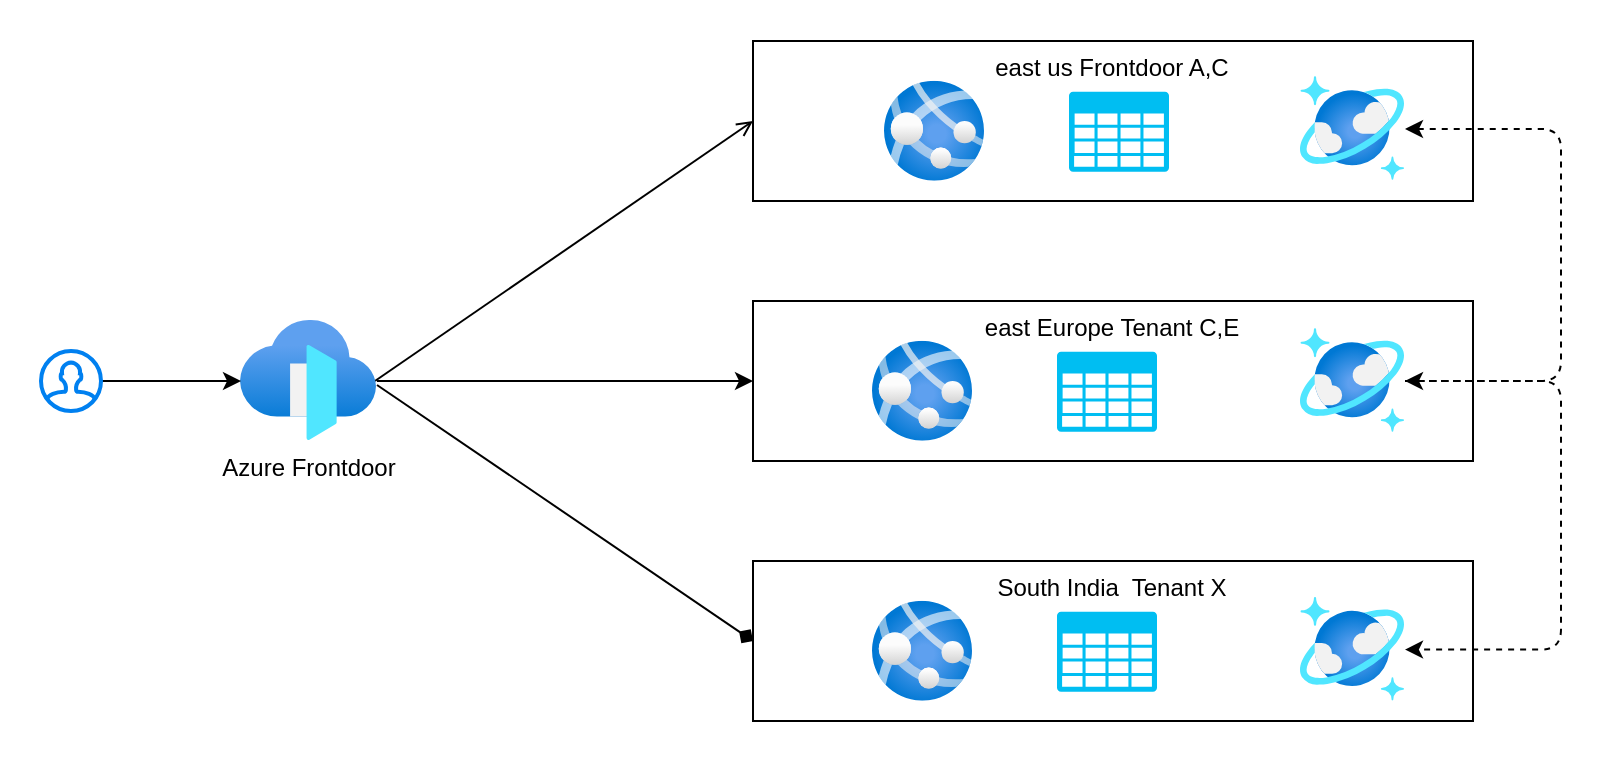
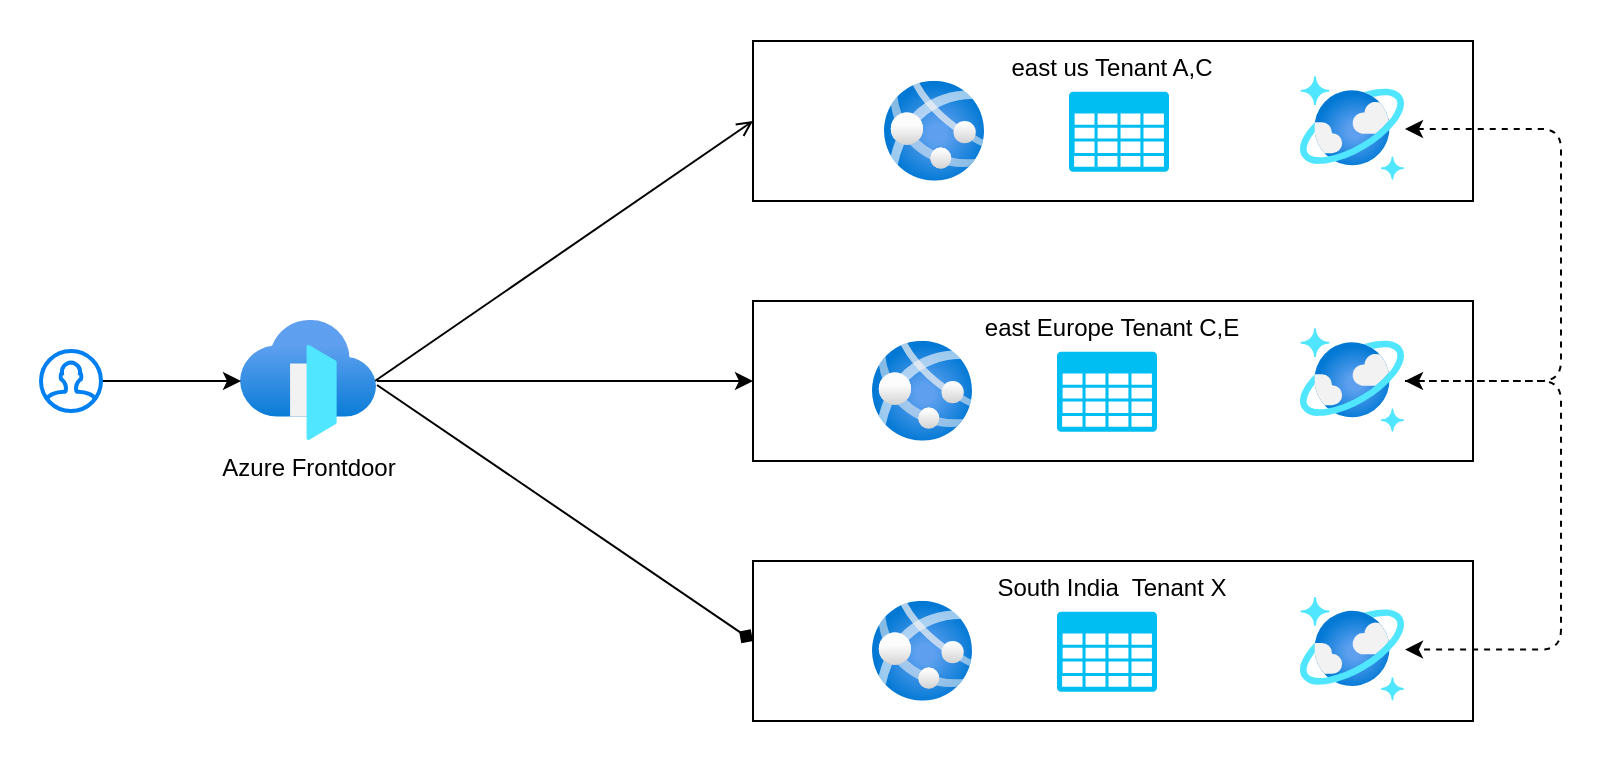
(1113, 69) -> (1113, 69)
